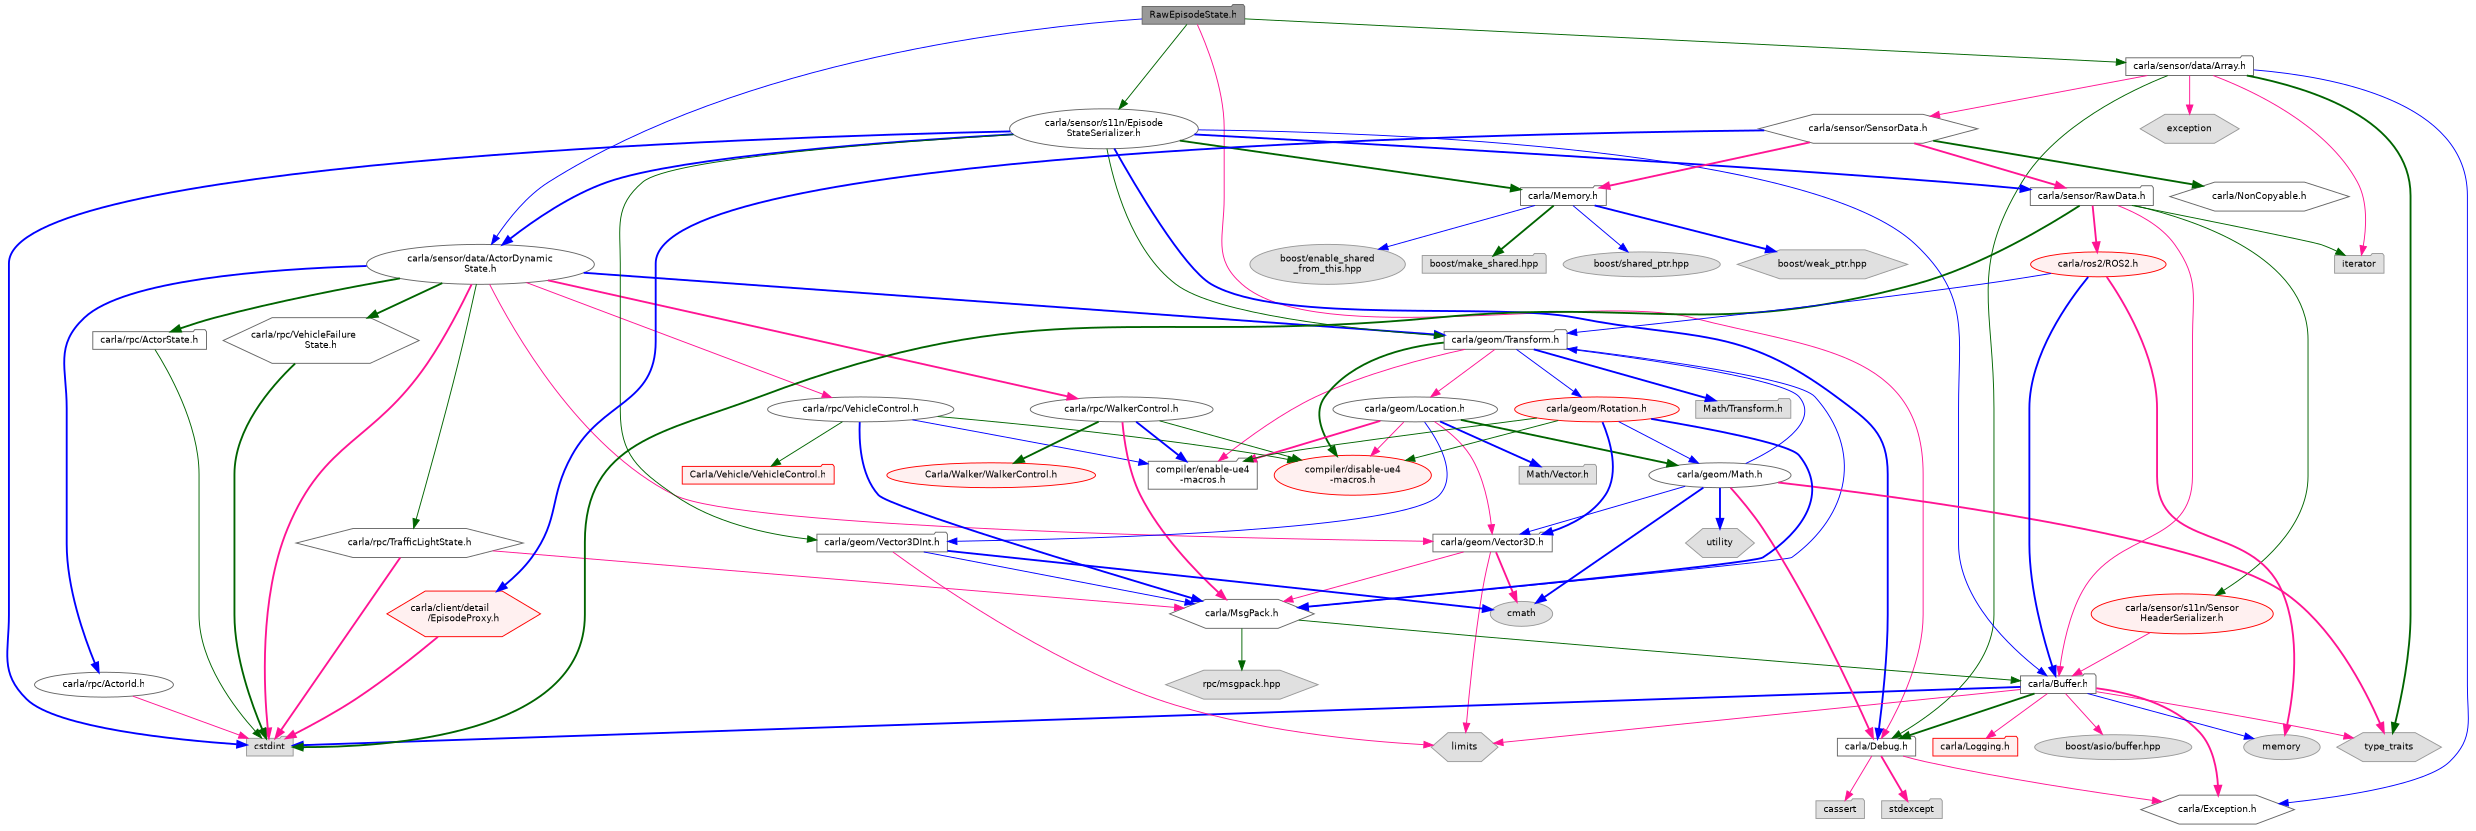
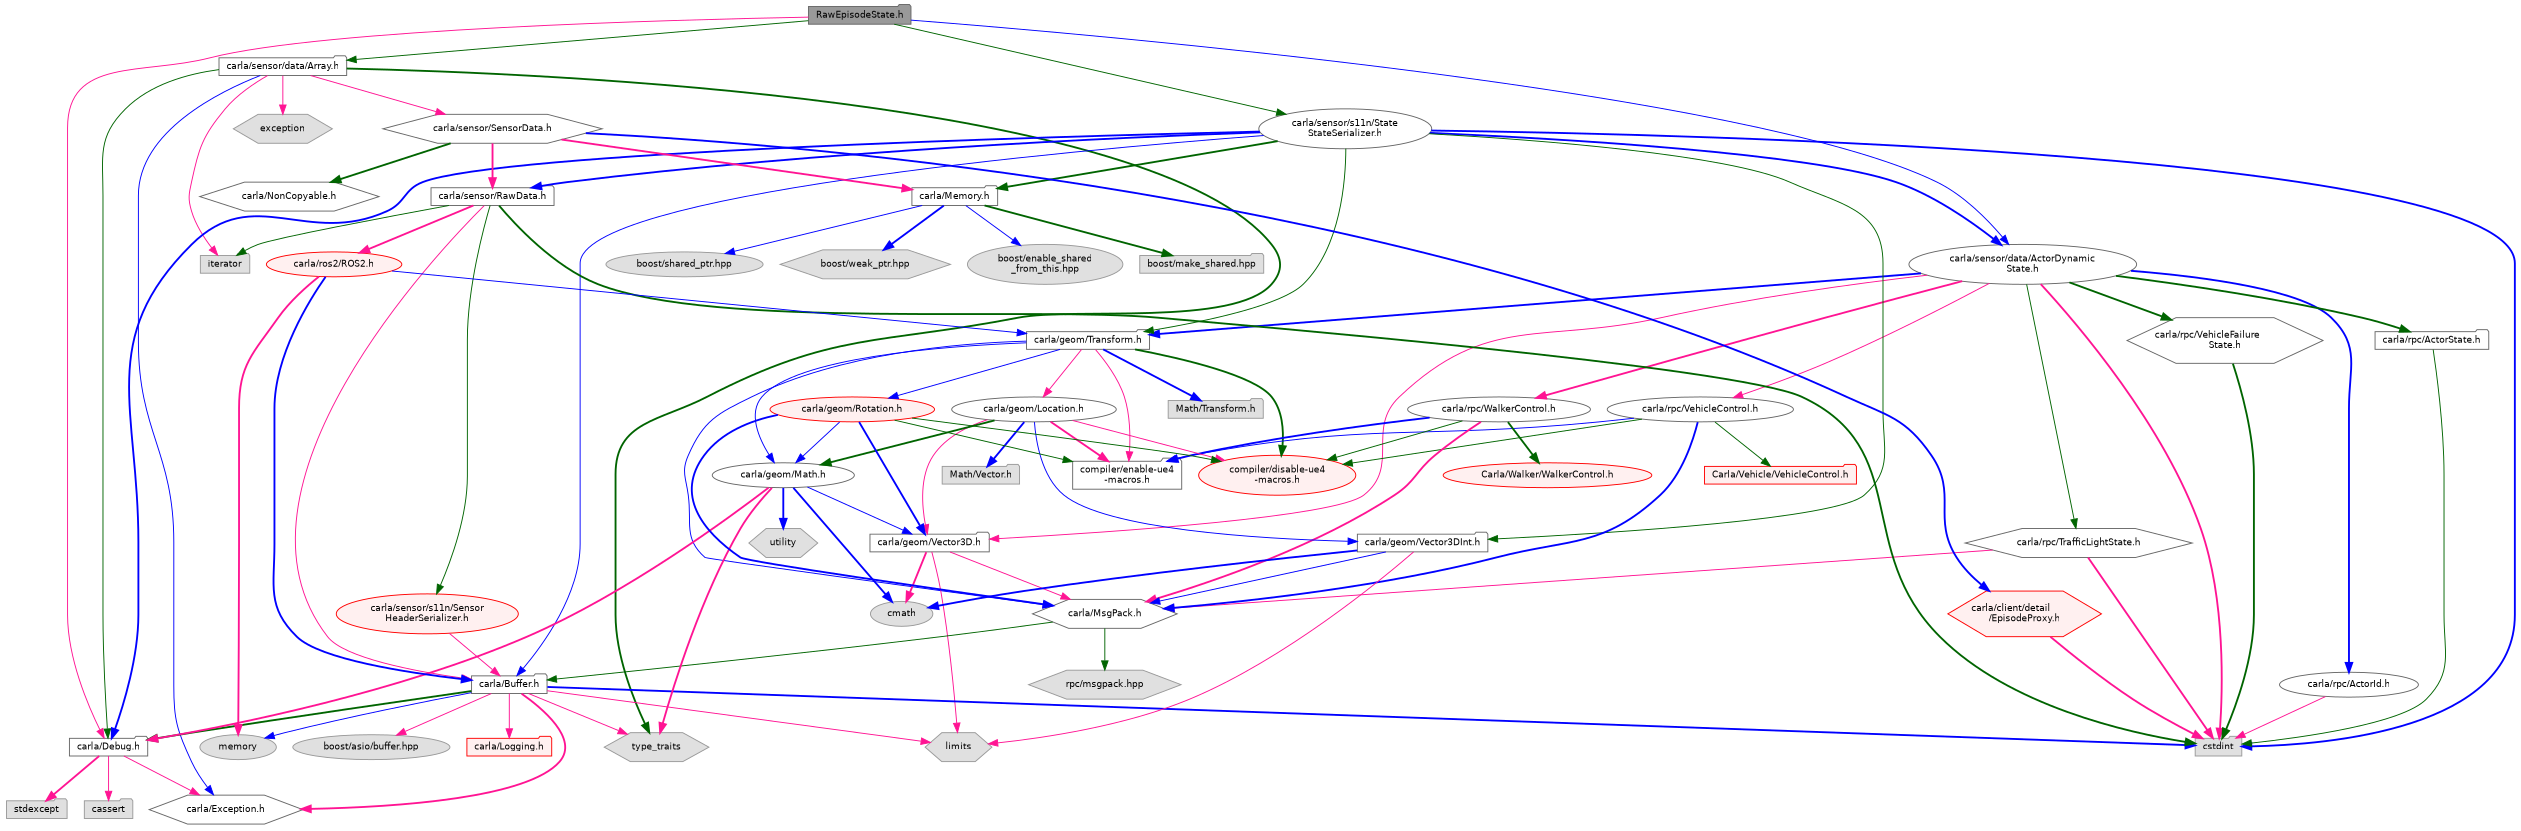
(1104, 129) -> (1345, 129)
(1792, 392) -> (859, 359)
